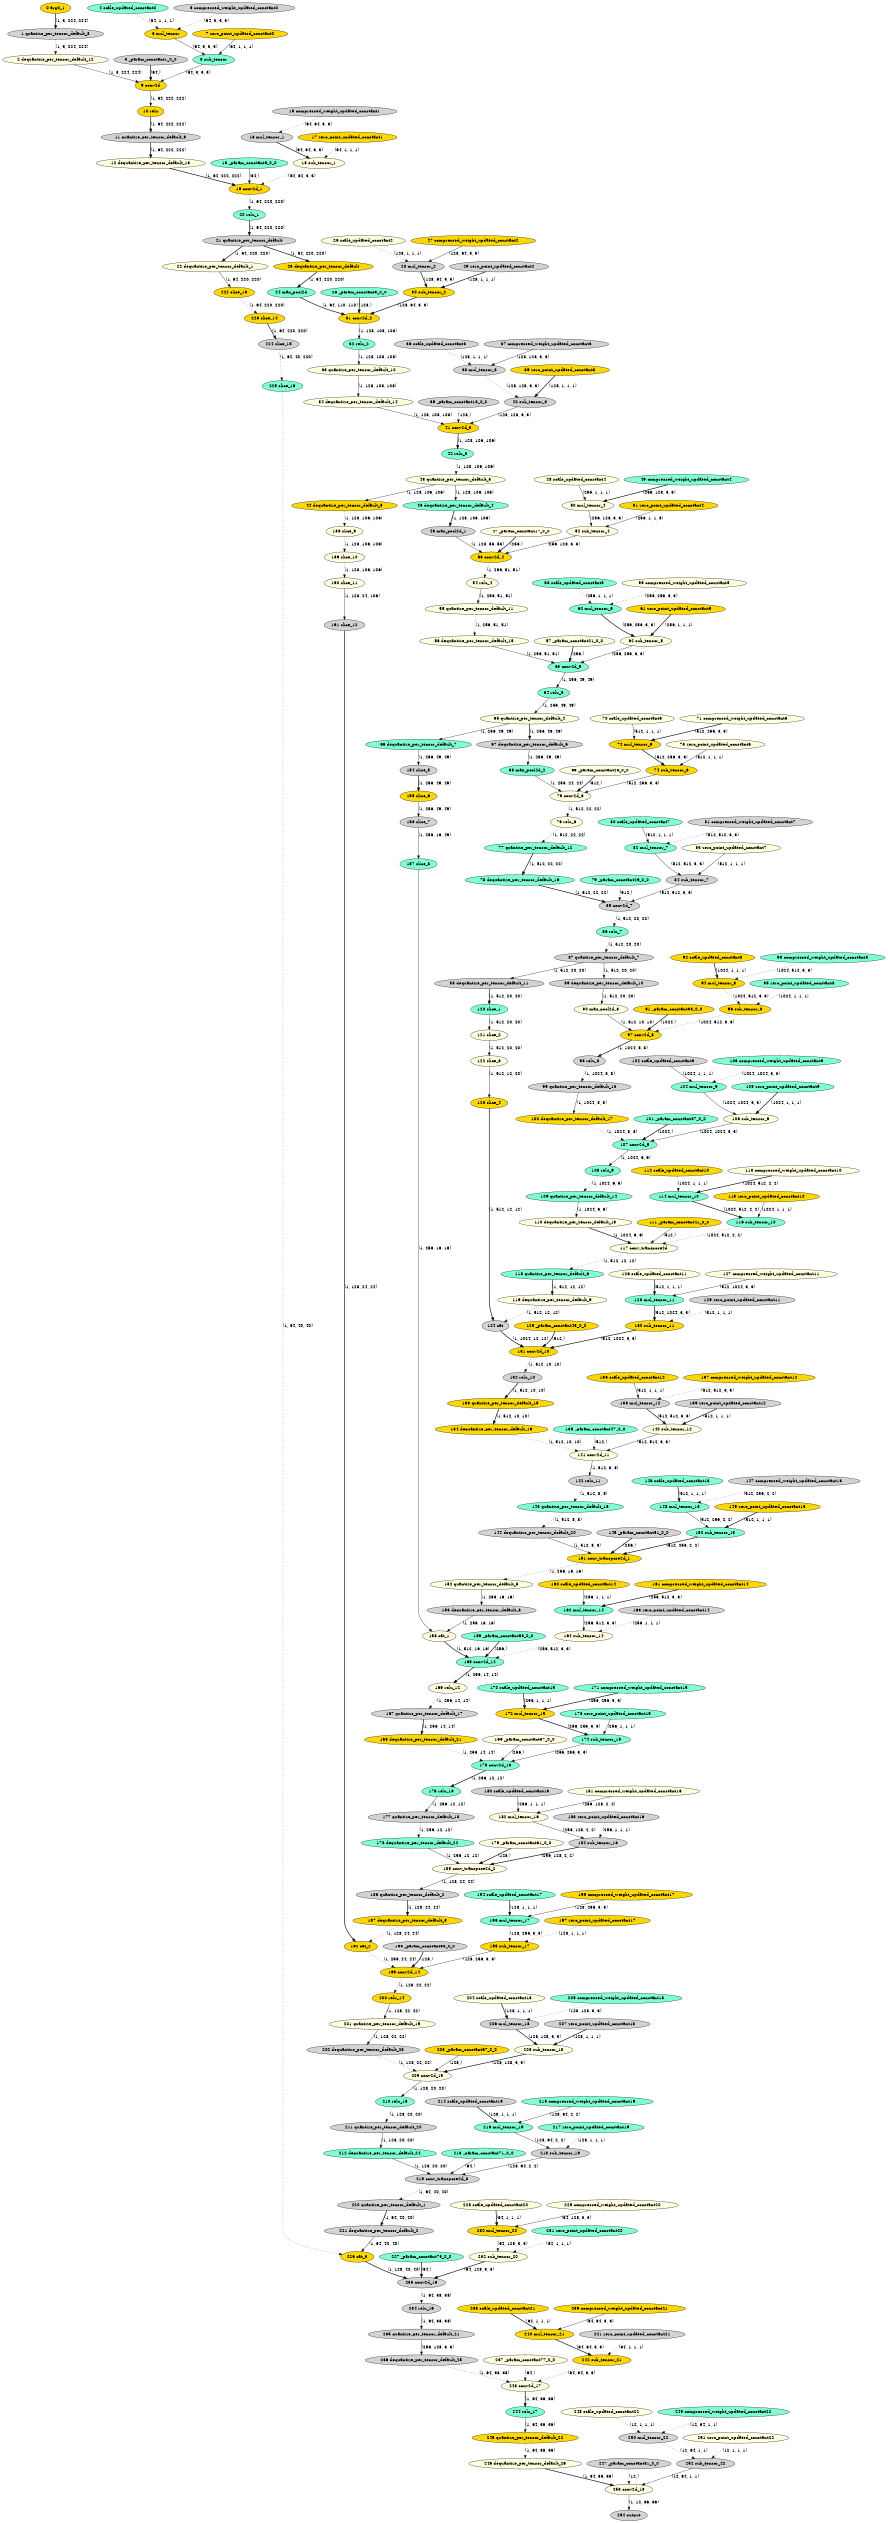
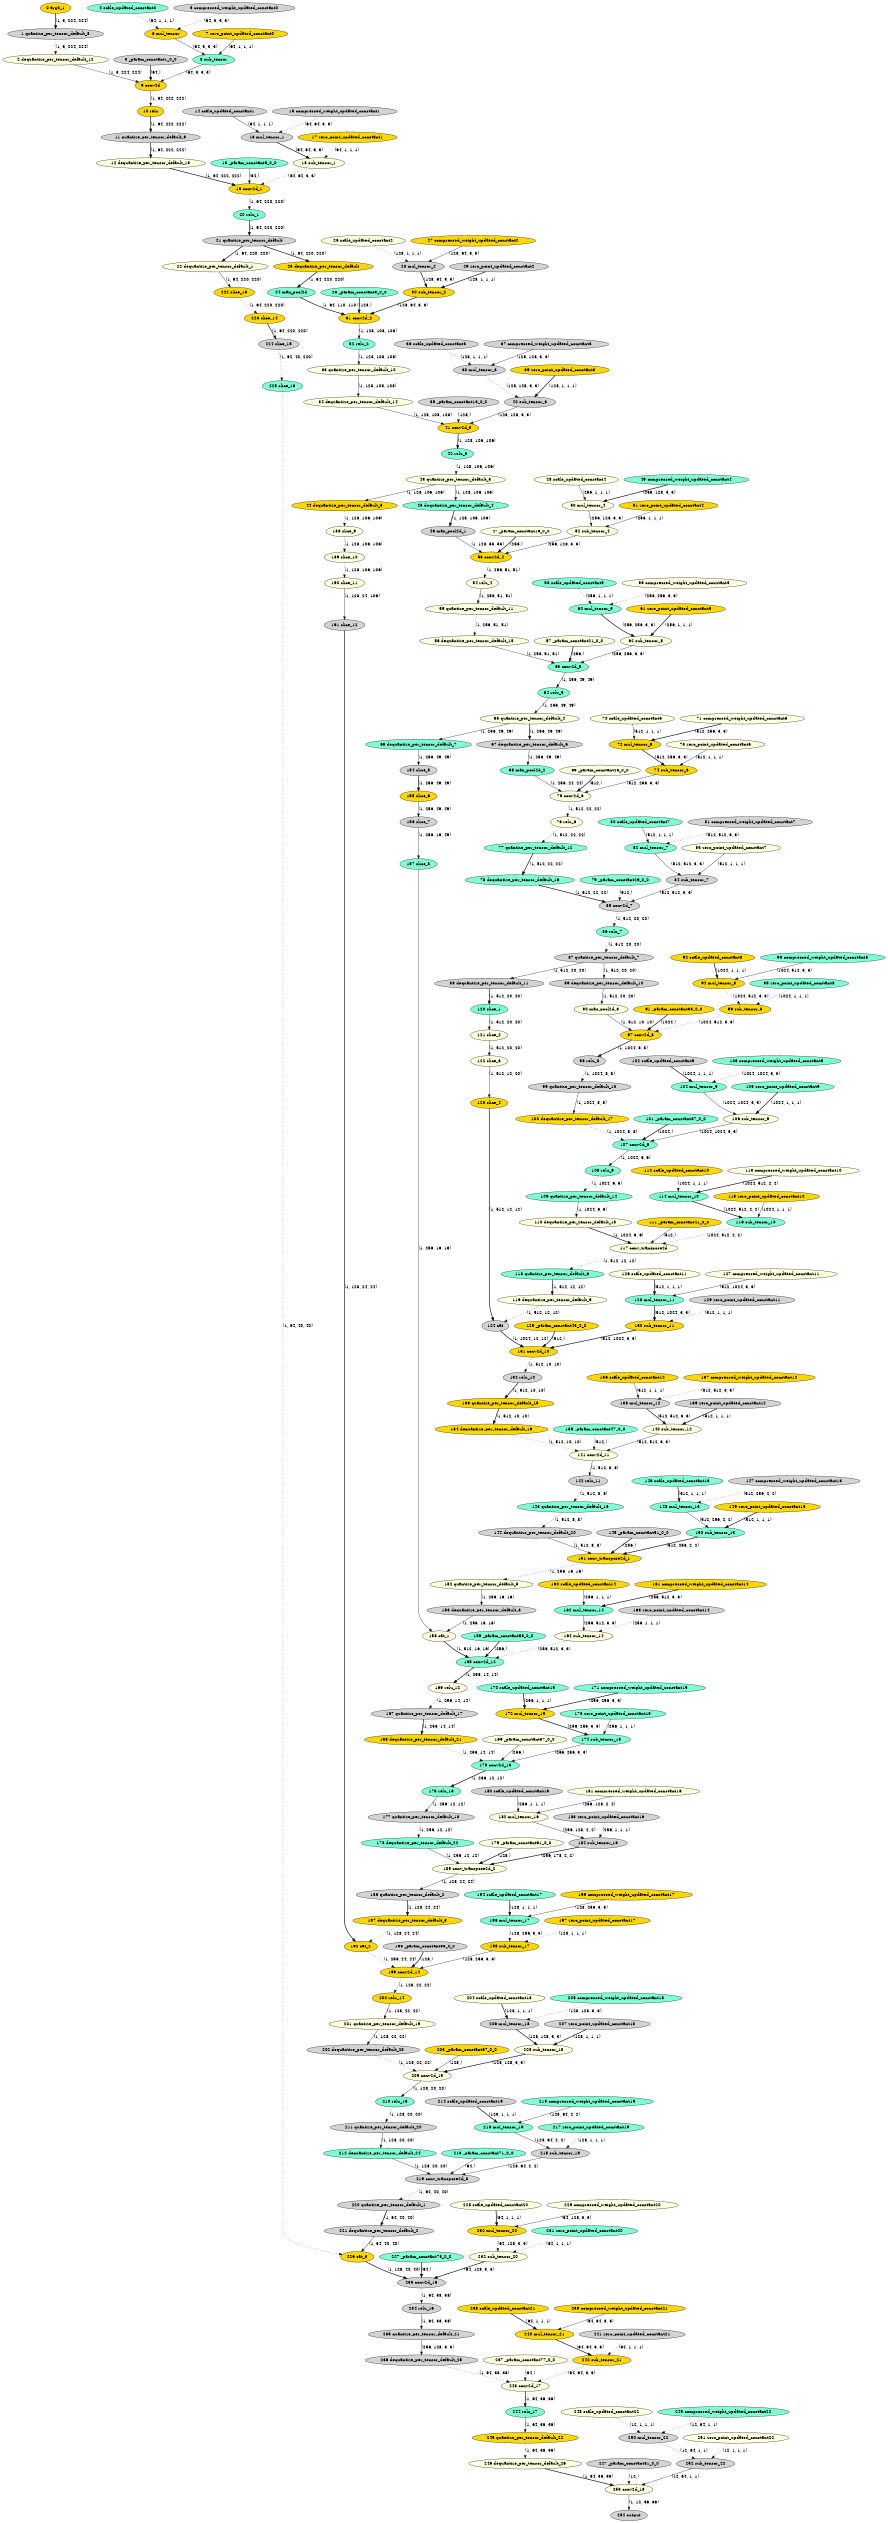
none -> (225, 111)
(650, 519) -> (650, 519)
(521, 531) -> (521, 531)
(770, 971) -> (770, 971)
(680, 1073) -> (680, 1073)
(558, 1856) -> (558, 1856)
